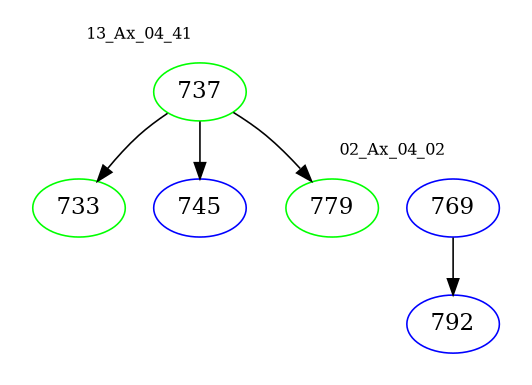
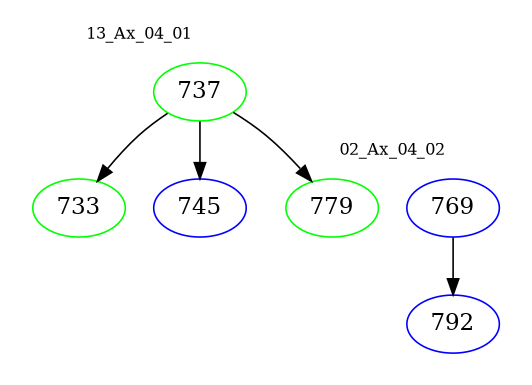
(139, 35) -> (139, 35)
